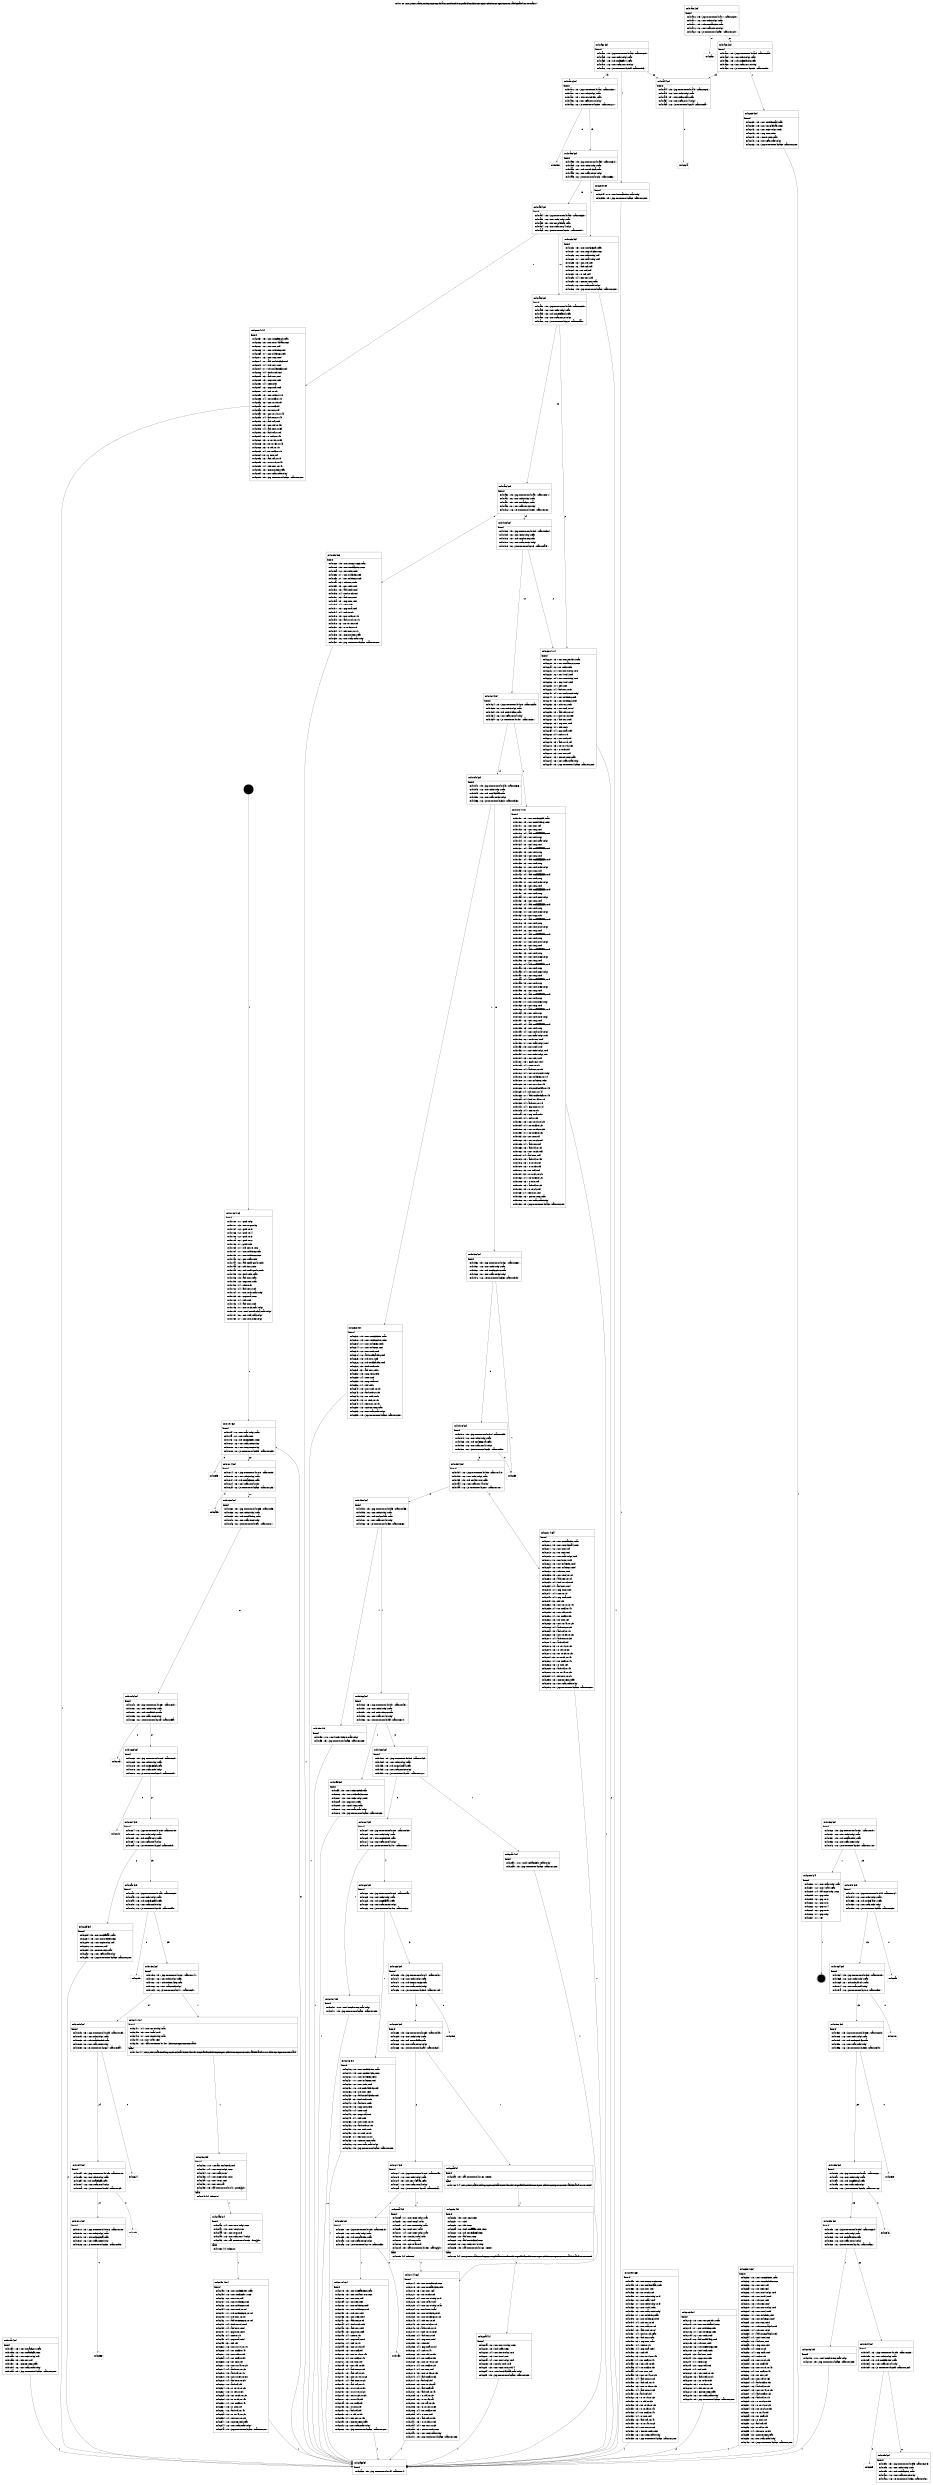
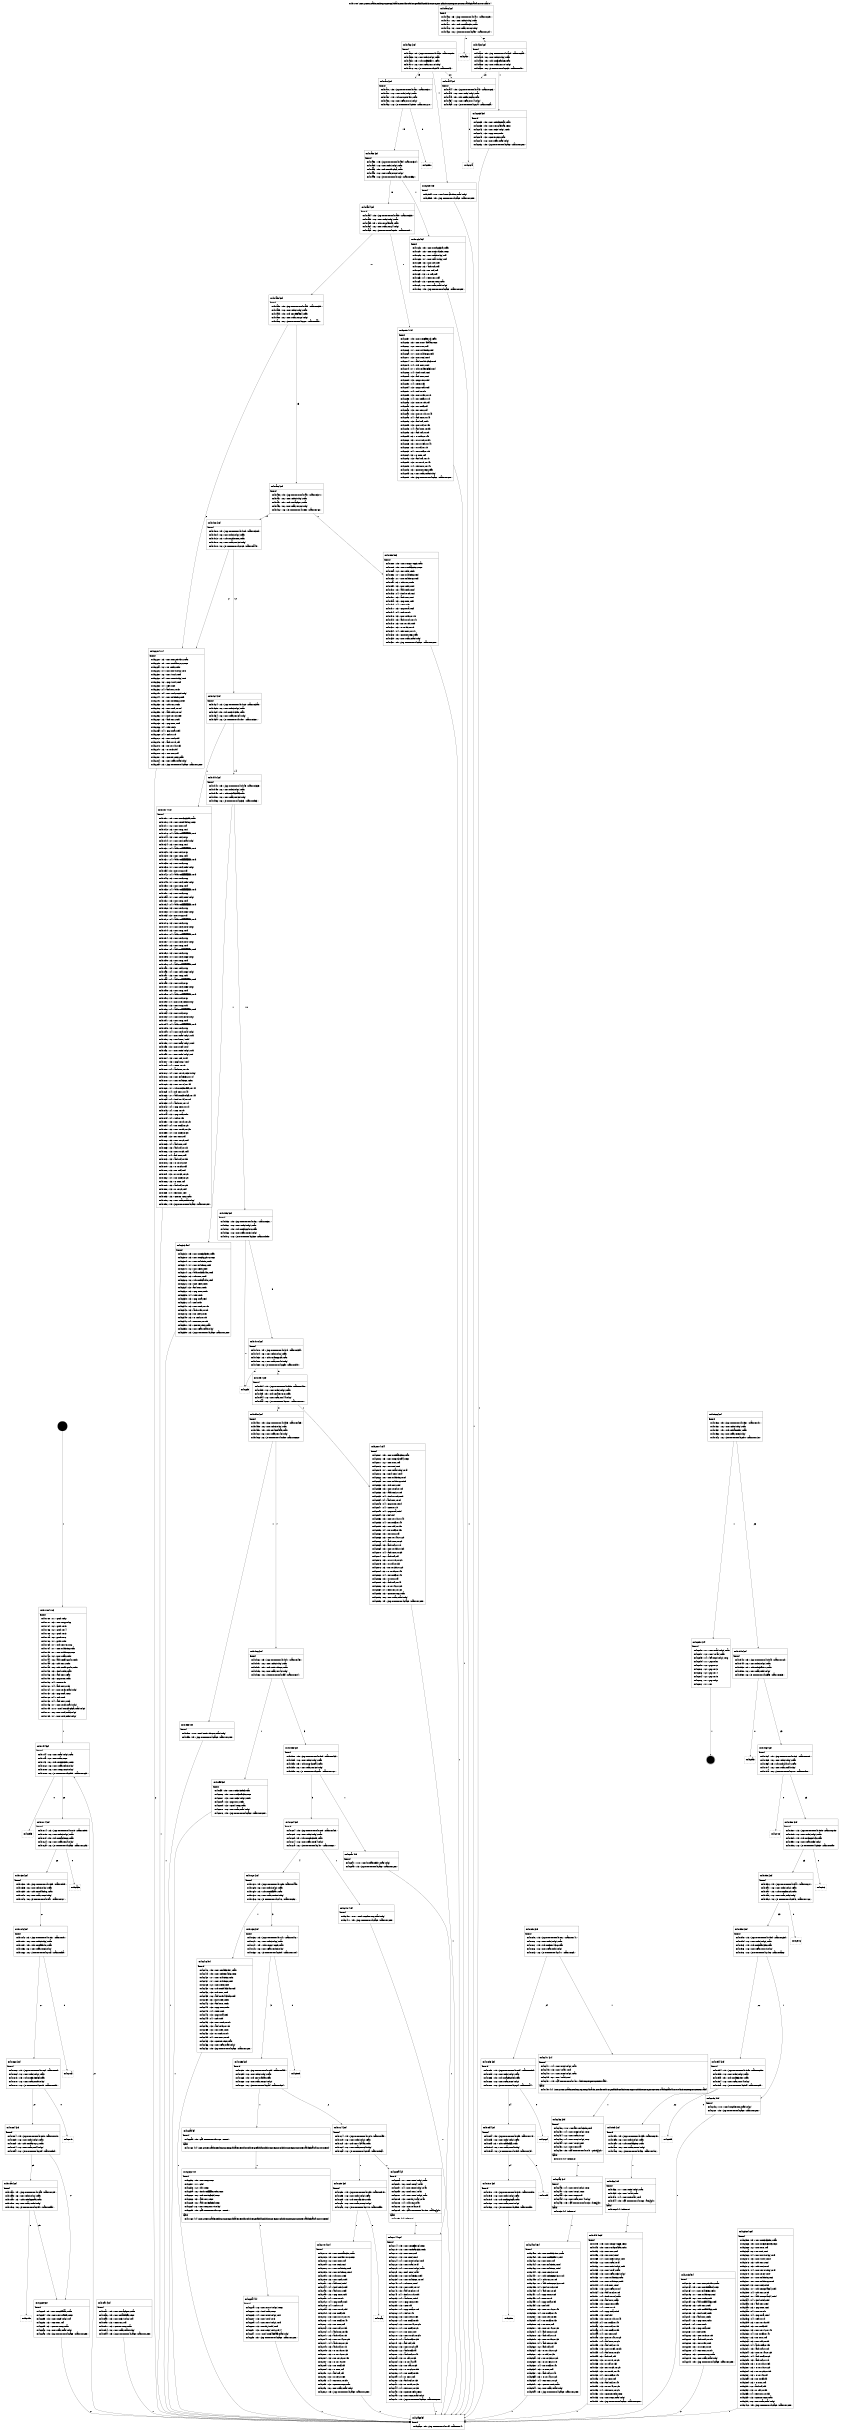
(161, 1937) -> (45, 2255)
none -> (631, 2196)
(327, 2203) -> (443, 2139)
